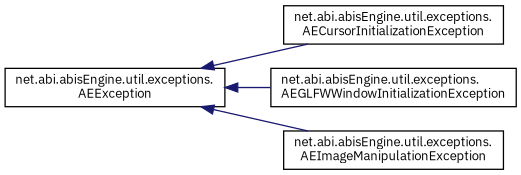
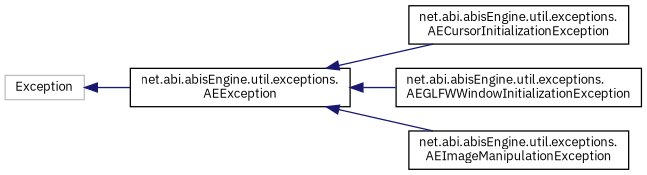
none -> (45, 88)
